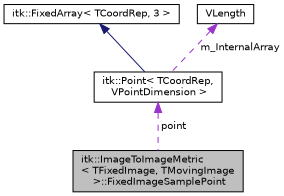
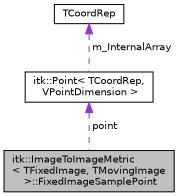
(92, 14) -> none
(226, 14) -> (89, 14)
